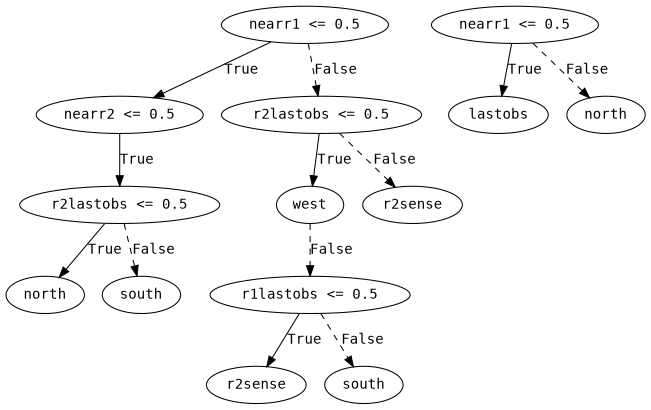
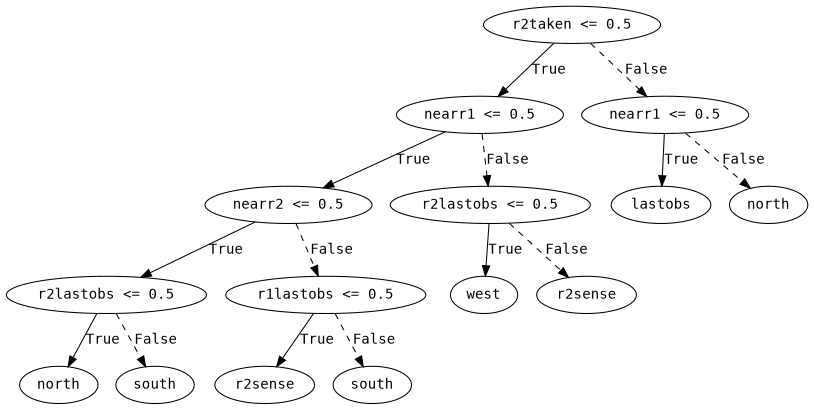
none -> (572, 25)
(310, 245) -> (305, 245)
